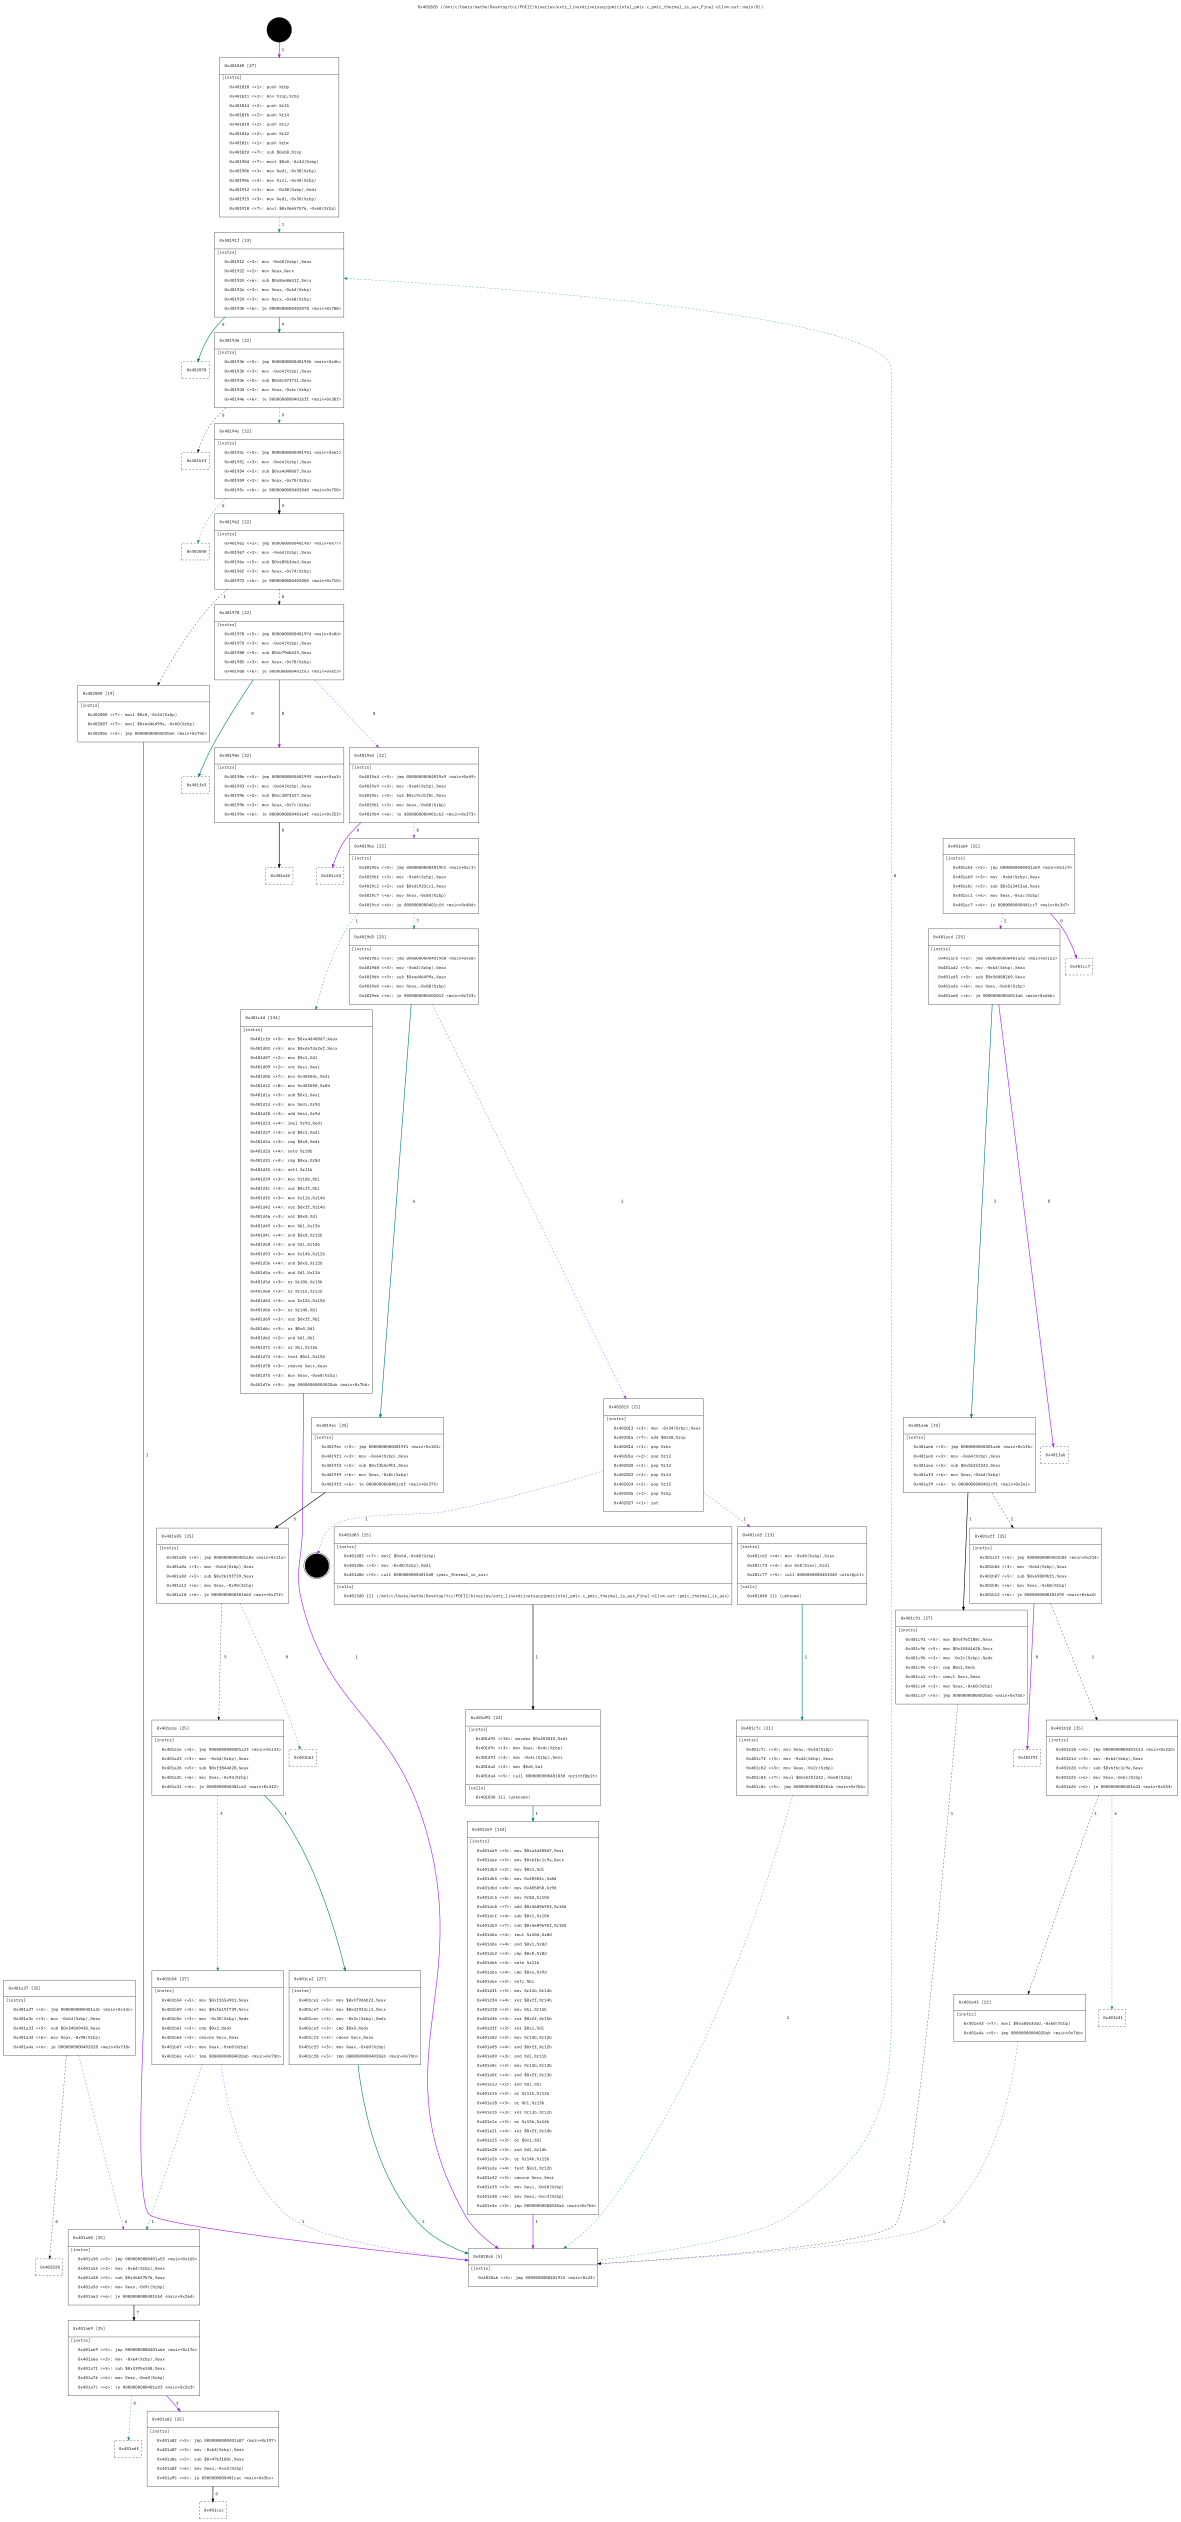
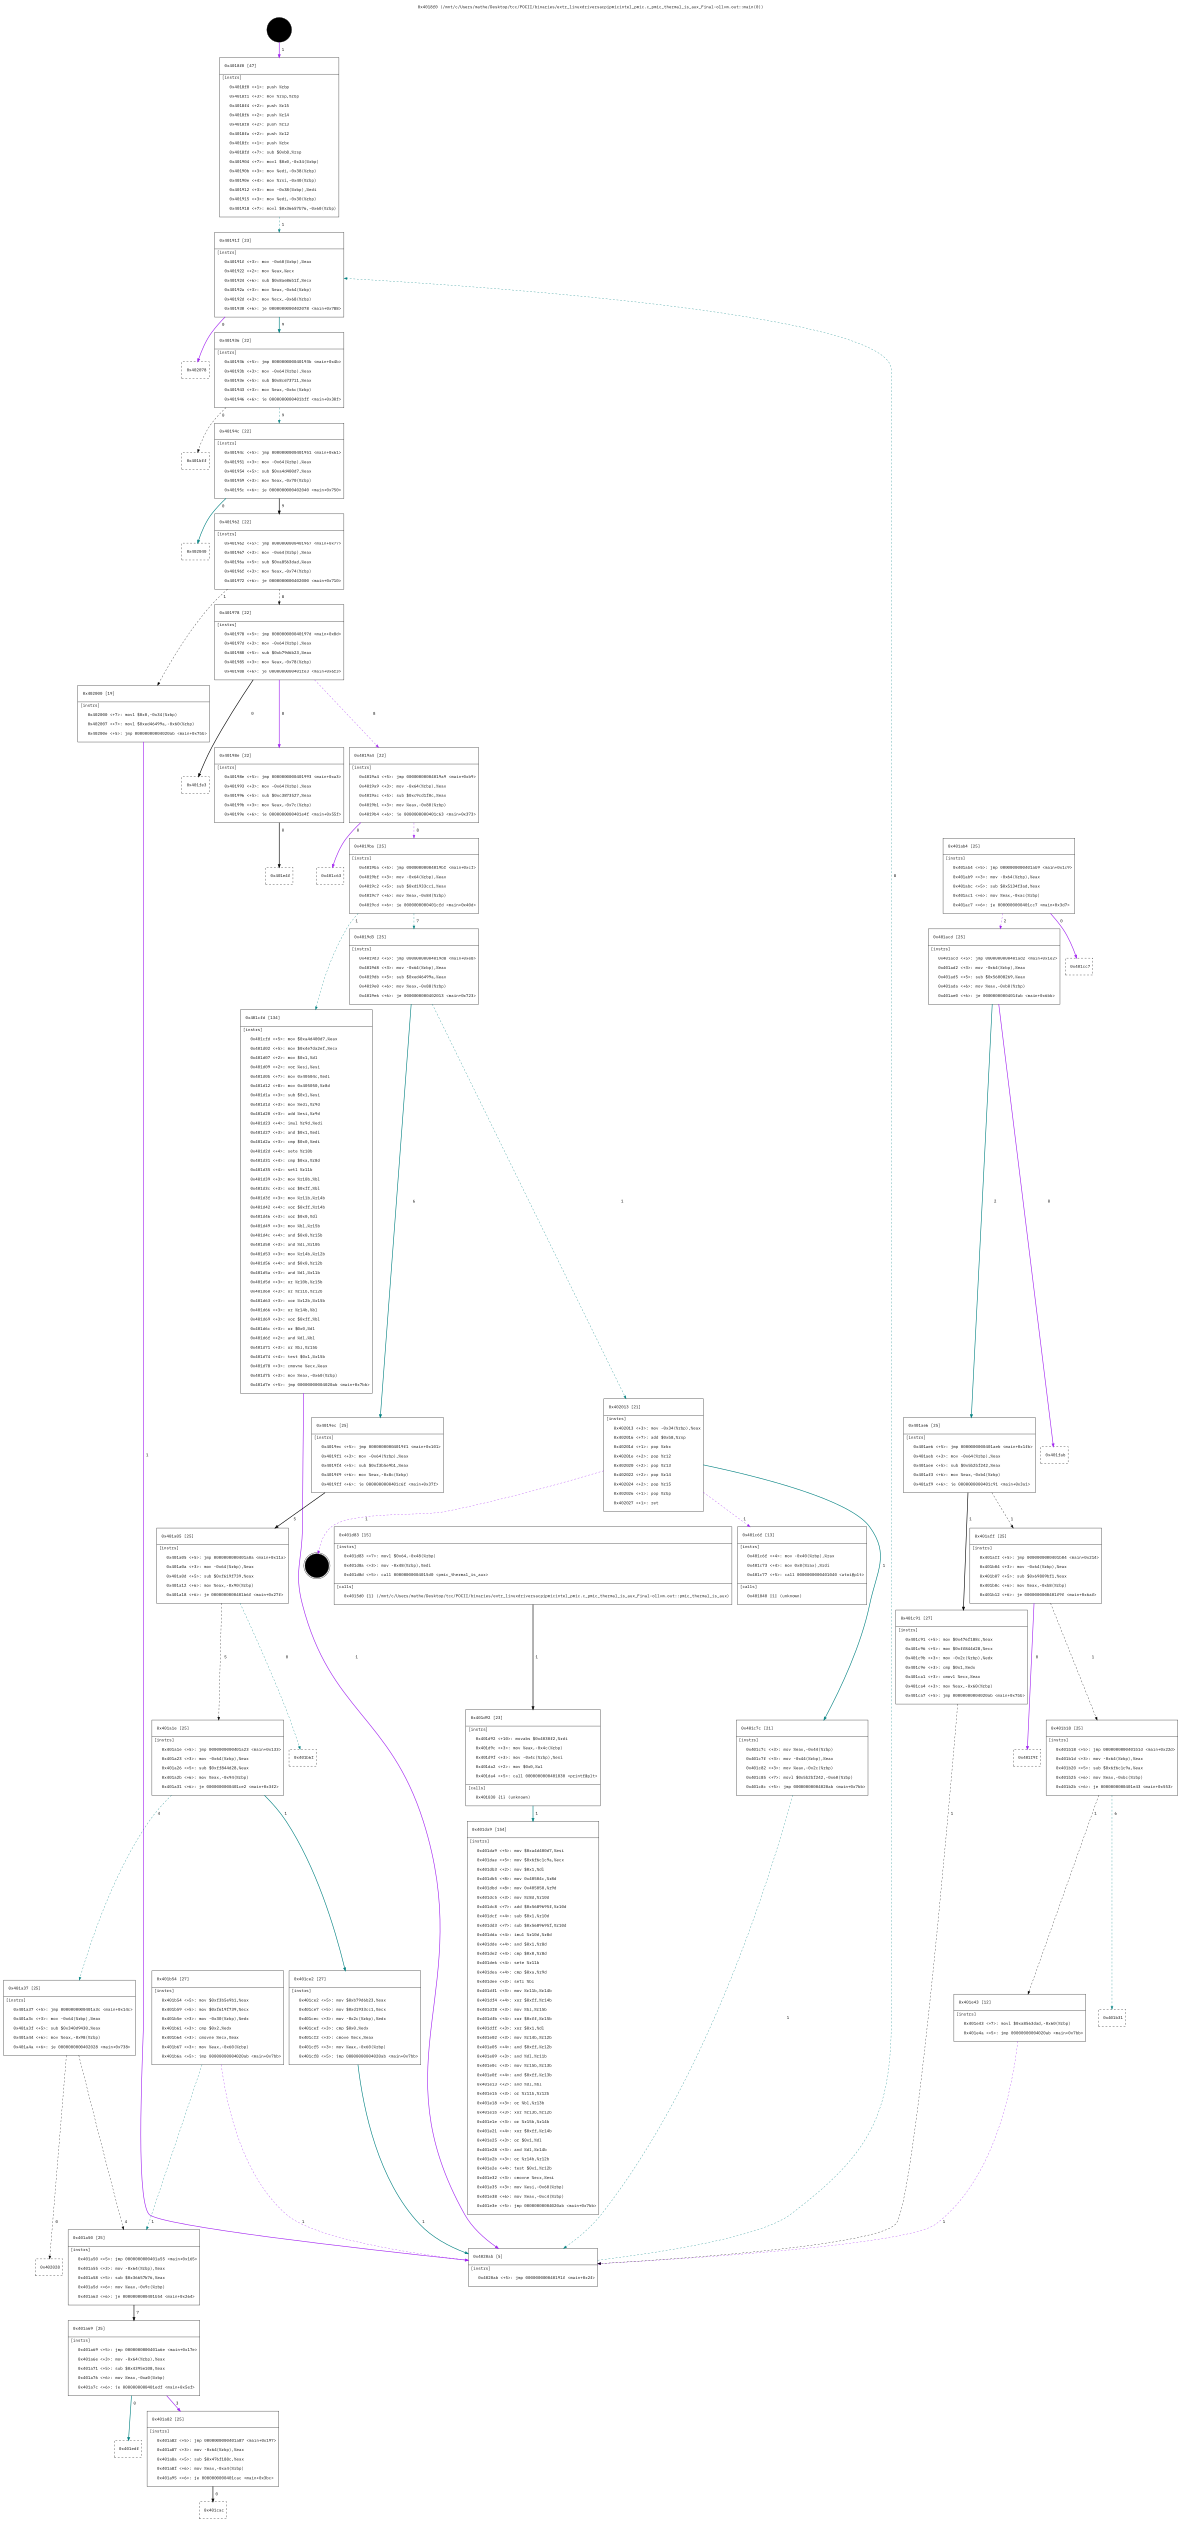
(209, 336) -> (209, 336)
(209, 517) -> (209, 517)
(224, 726) -> (224, 726)
(528, 1200) -> (528, 1200)
(802, 1661) -> (876, 1537)
(218, 1882) -> (116, 1881)
(101, 2141) -> (101, 2141)
(533, 2230) -> none
(130, 2417) -> (130, 2417)
